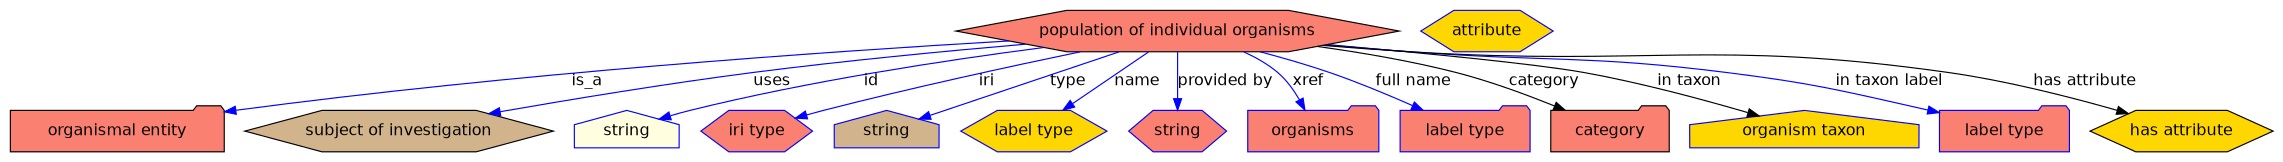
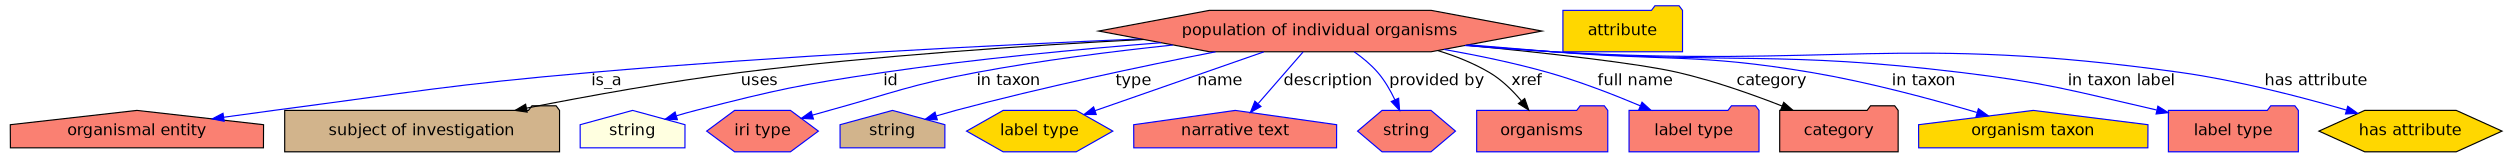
(1487, 31) -> (1623, 31)
(1722, 55) -> (1908, 53)
(1540, 66) -> (1776, 67)
(762, 71) -> (834, 62)
(1276, 71) -> (1484, 69)
(987, 81) -> (1009, 81)
(117, 131) -> (137, 131)
(399, 131) -> (422, 131)
none -> (1235, 131)
